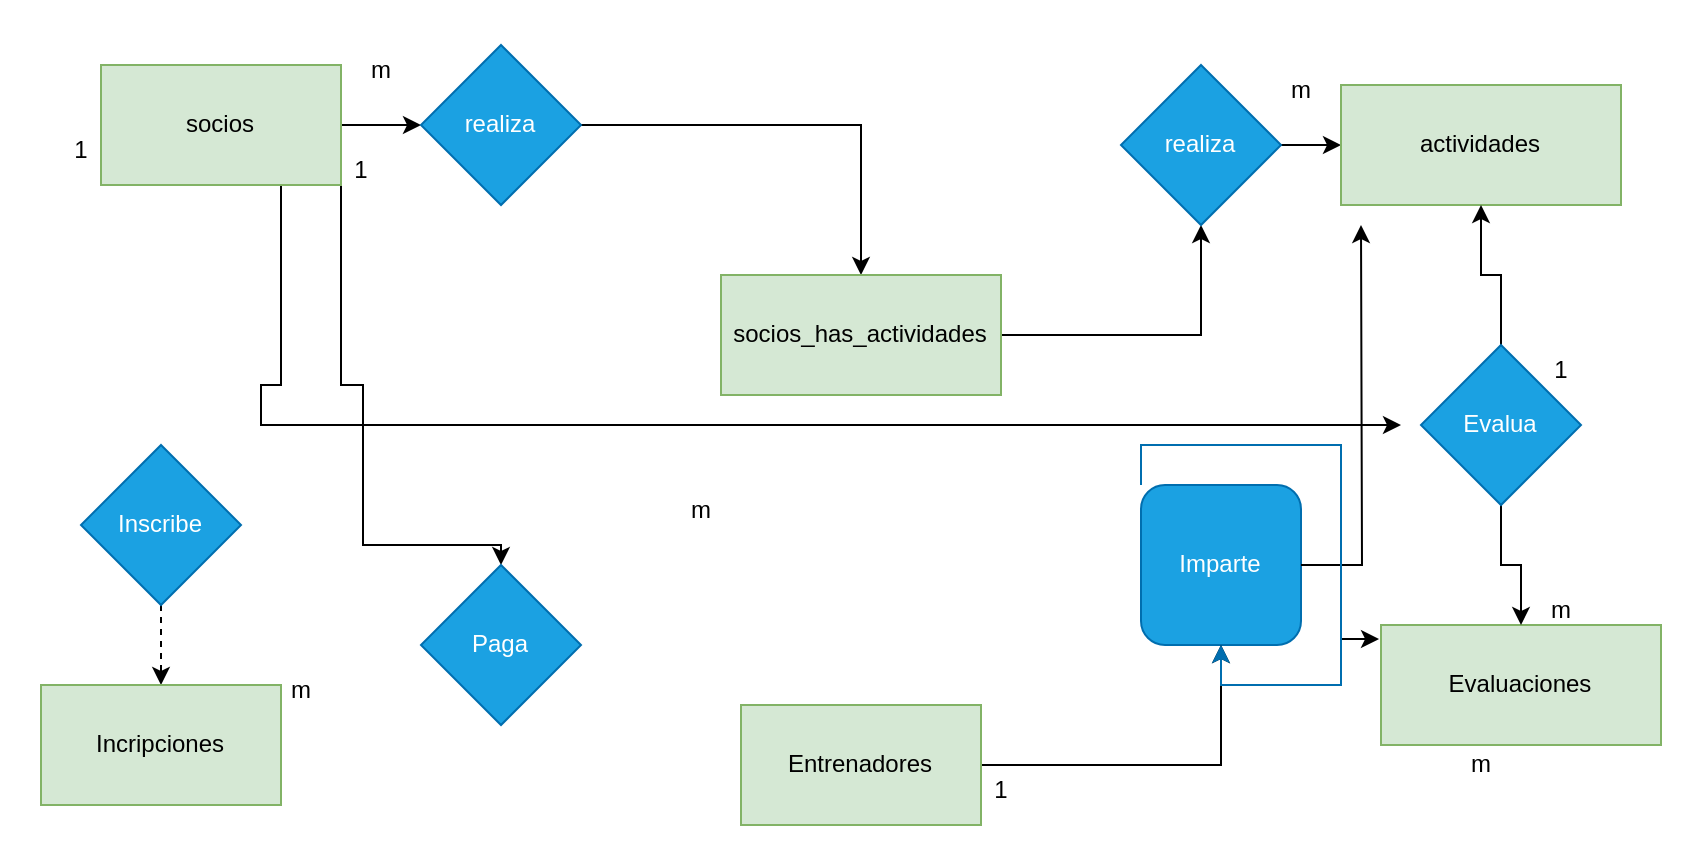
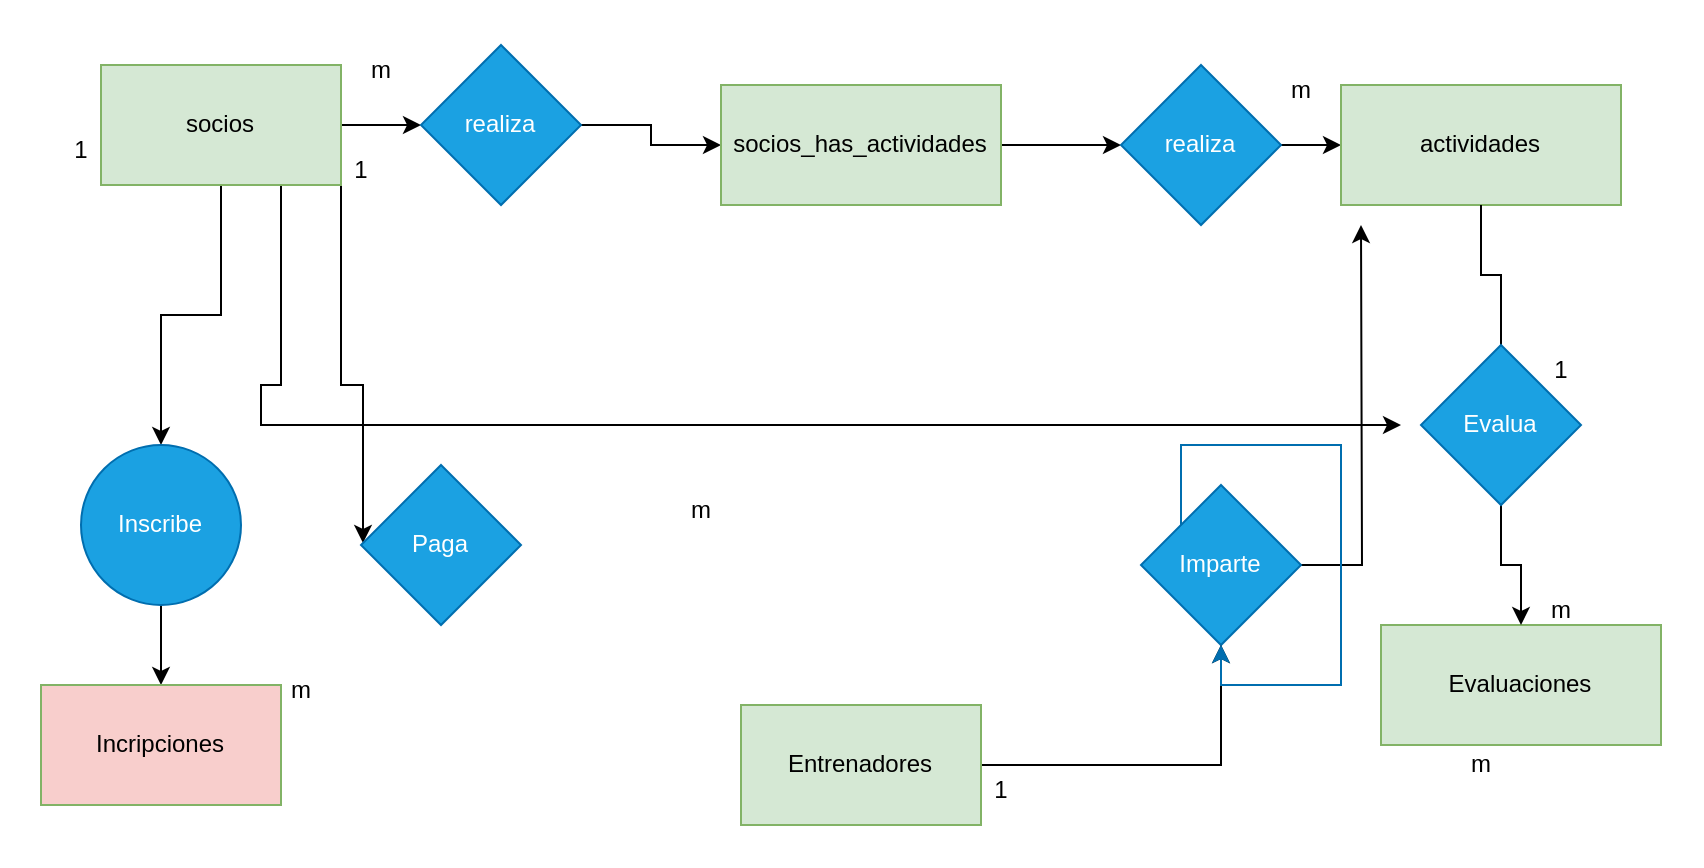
(1481, 220) -> (1481, 213)
none -> (198, 315)
(861, 335) -> (861, 145)
(161, 525) -> (161, 525)
(1221, 565) -> (1221, 565)
(161, 635) -> (161, 635)
(1355, 639) -> none
(501, 645) -> (441, 545)
(161, 745) -> (161, 745)
